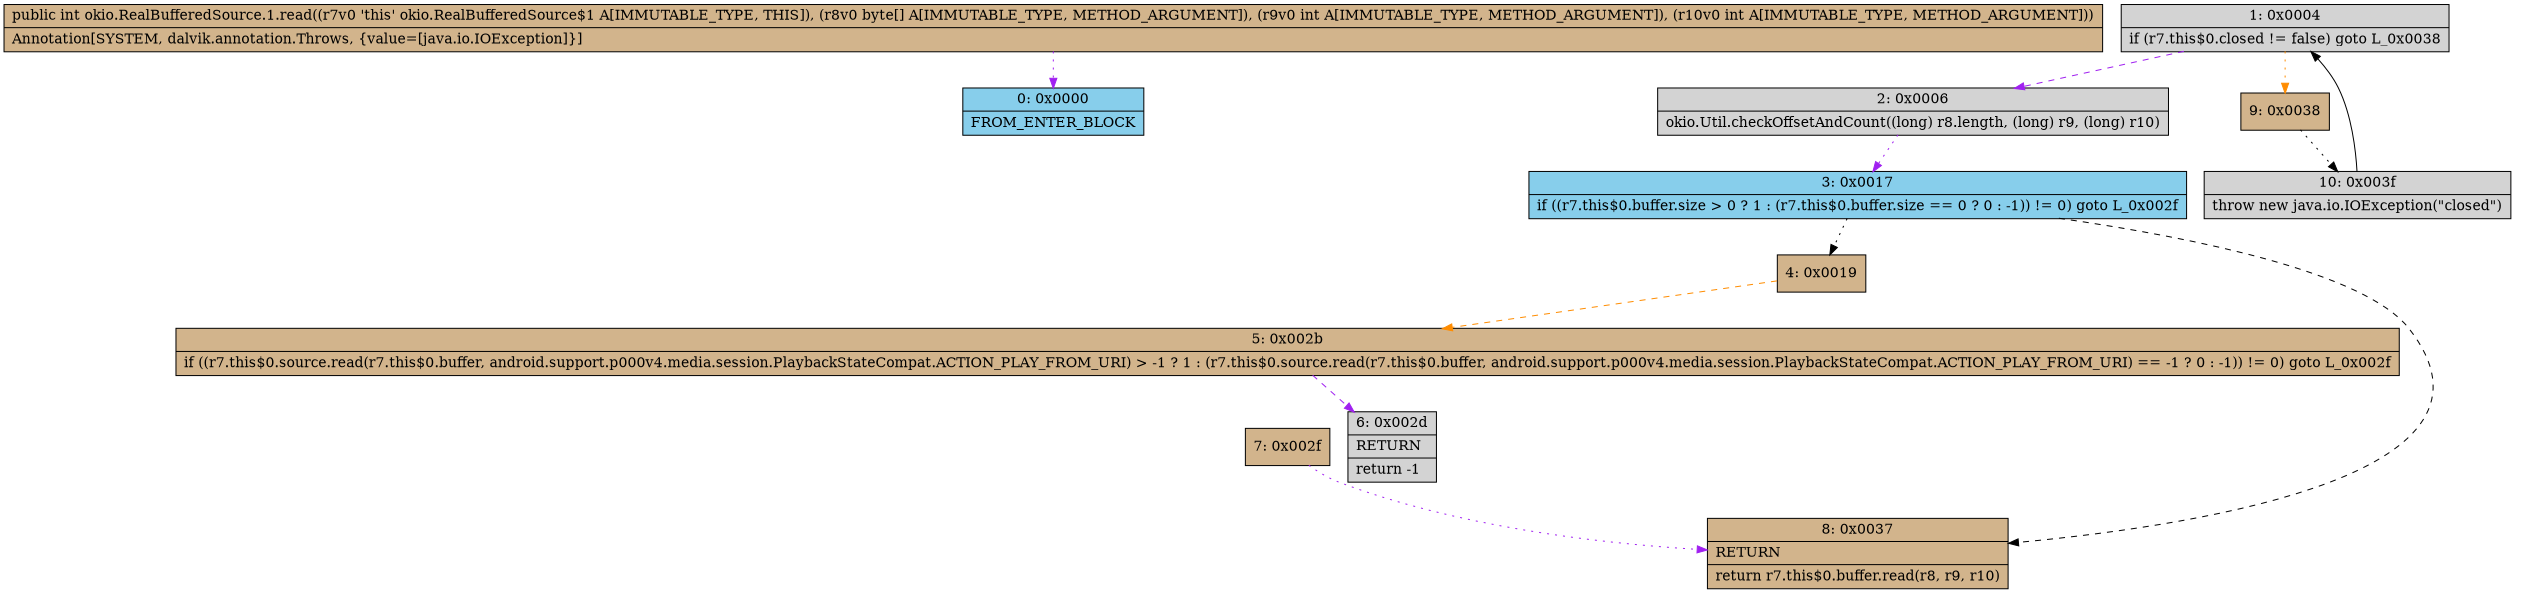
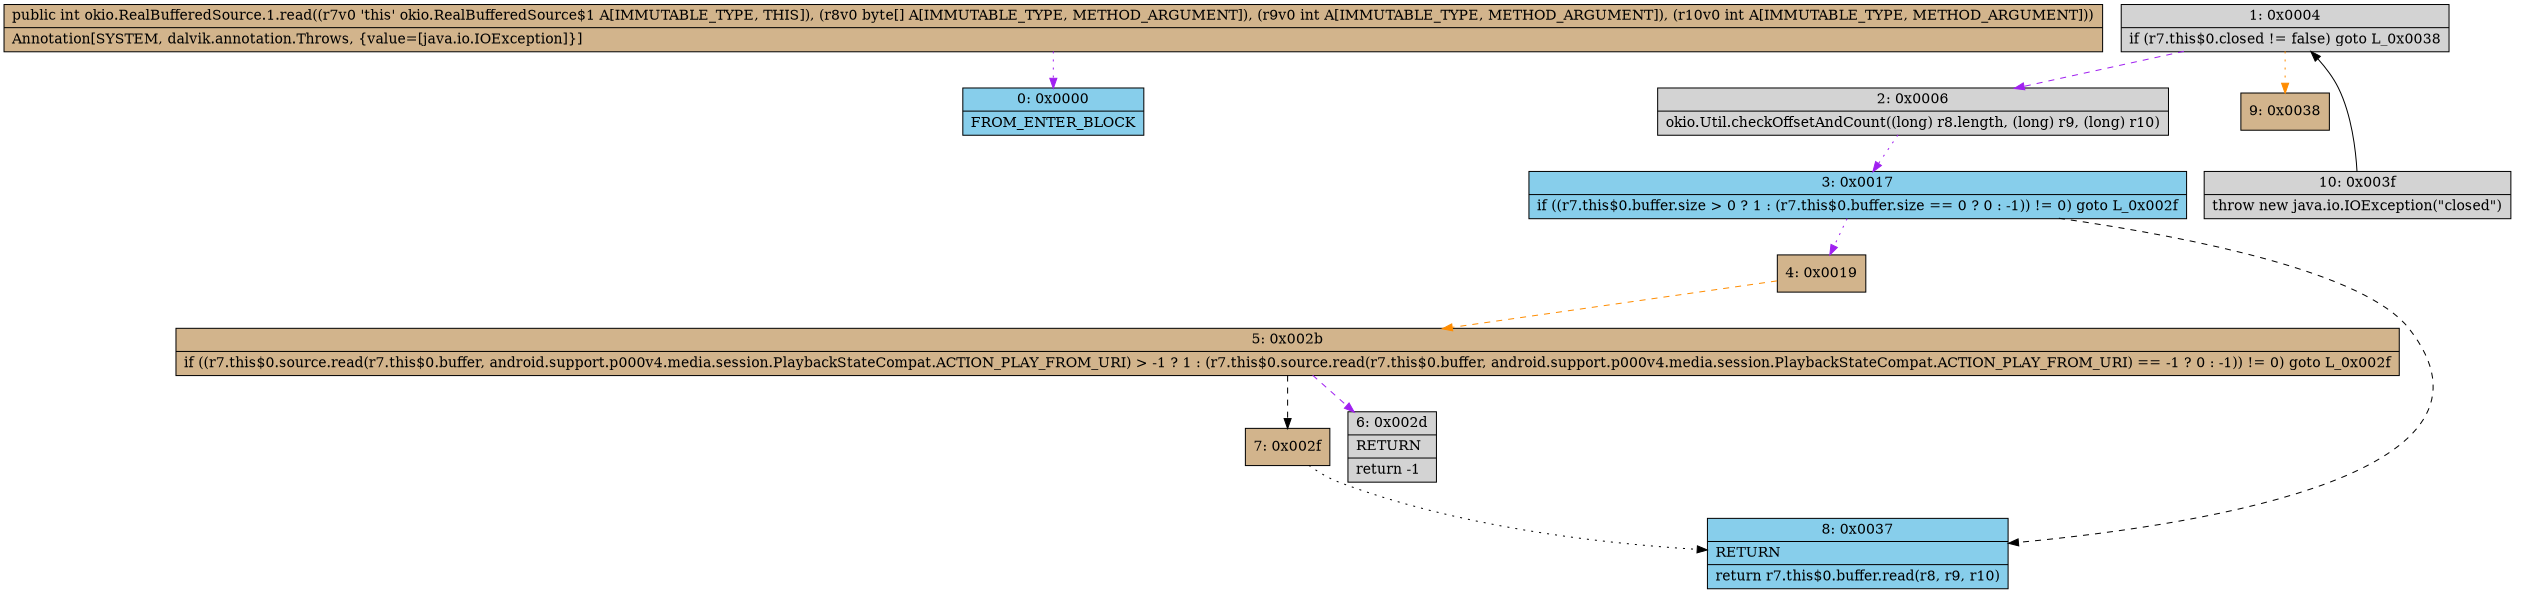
(2316, 147) -> none
(1841, 232) -> (1841, 232)
none -> (1288, 397)
(1499, 525) -> (1499, 525)
(1858, 554) -> (1858, 554)
